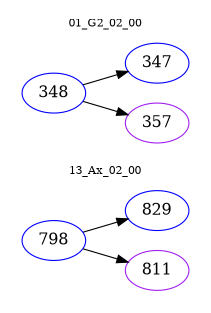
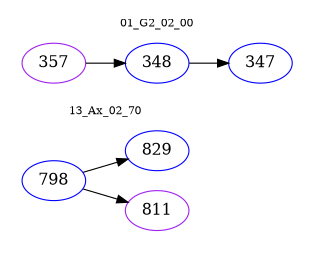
(100, 106) -> (100, 63)
(106, 171) -> (106, 111)
